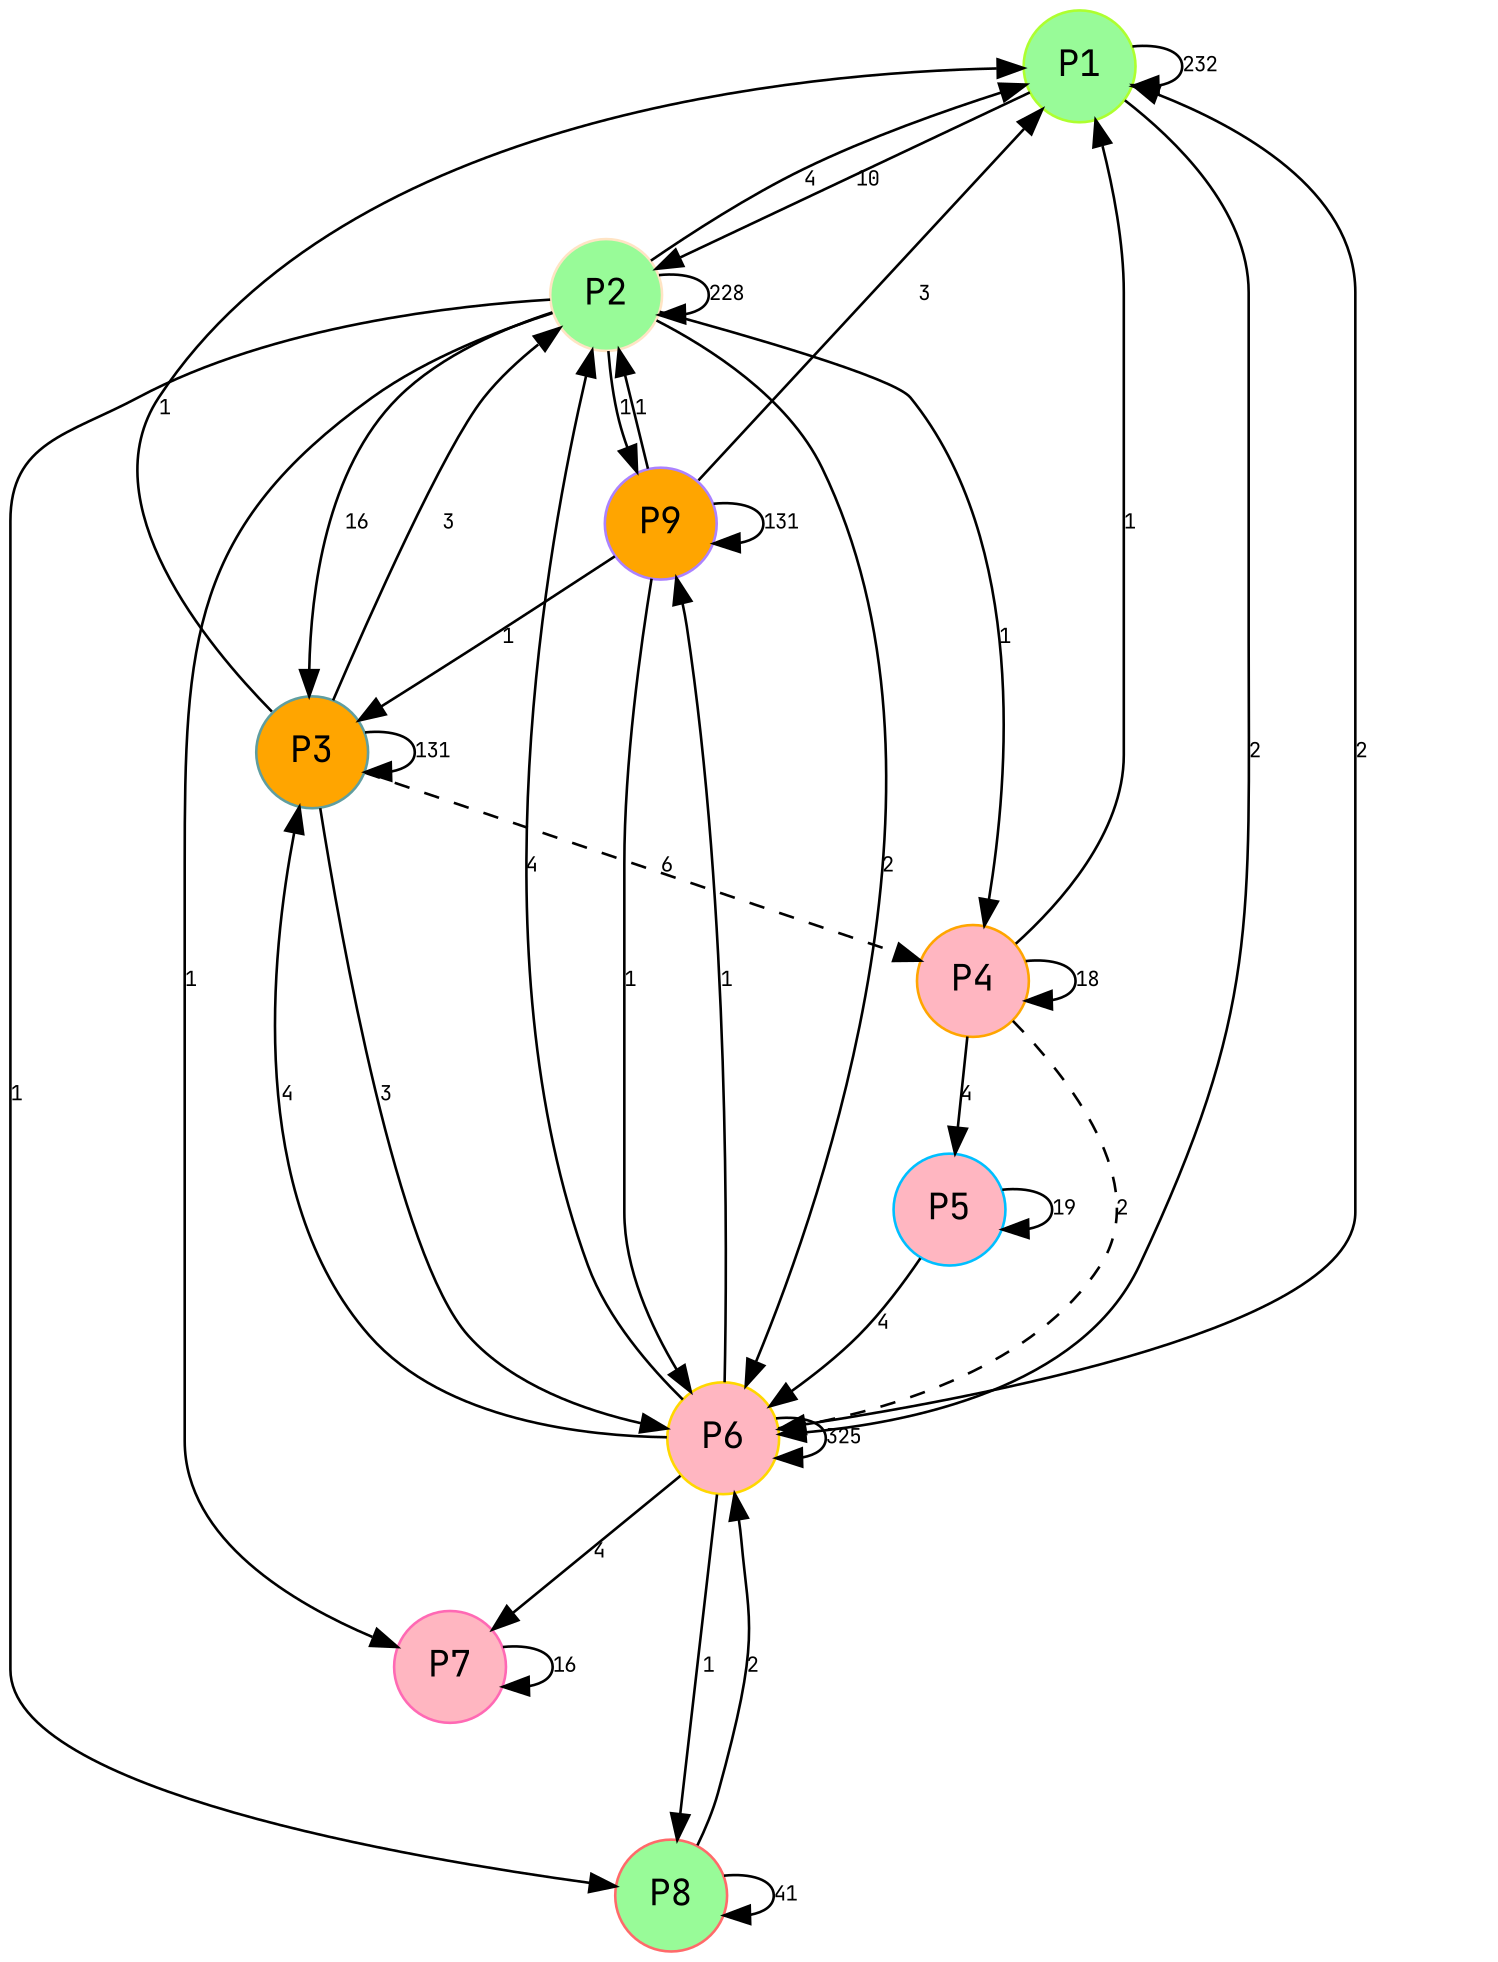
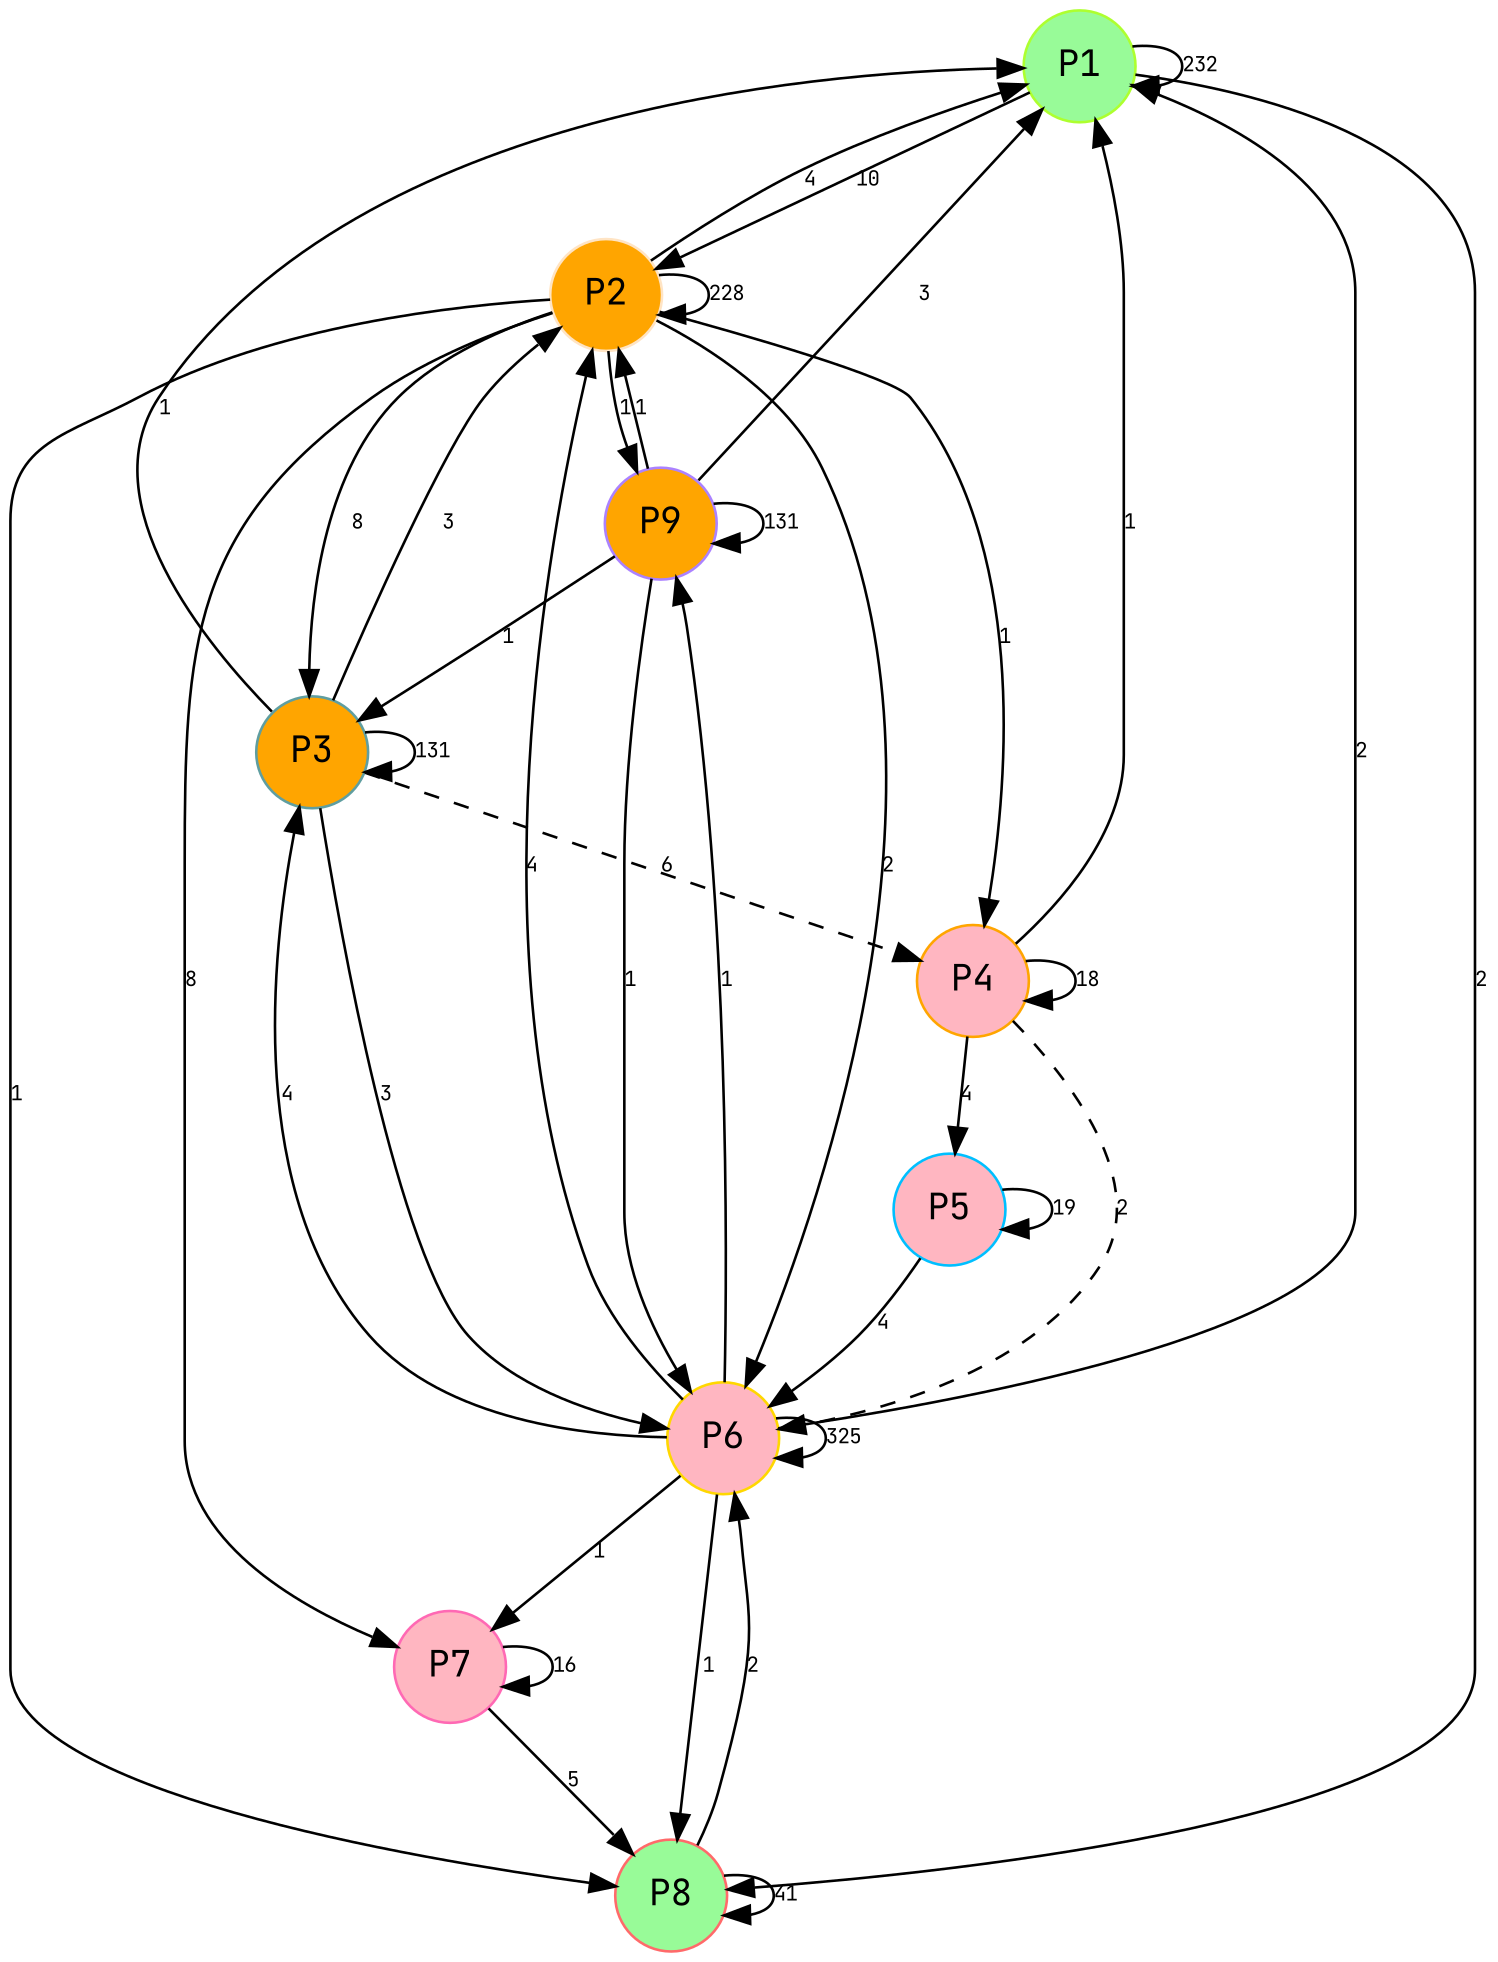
(606, 295) -> (606, 295)
(358, 524) -> (358, 524)
(1247, 864) -> (1475, 1154)
(191, 981) -> (191, 981)
(600, 1553) -> (600, 1553)
none -> (551, 1772)
